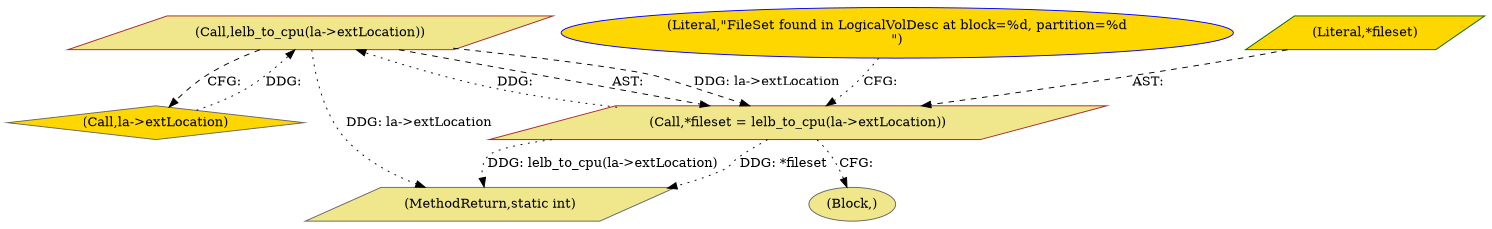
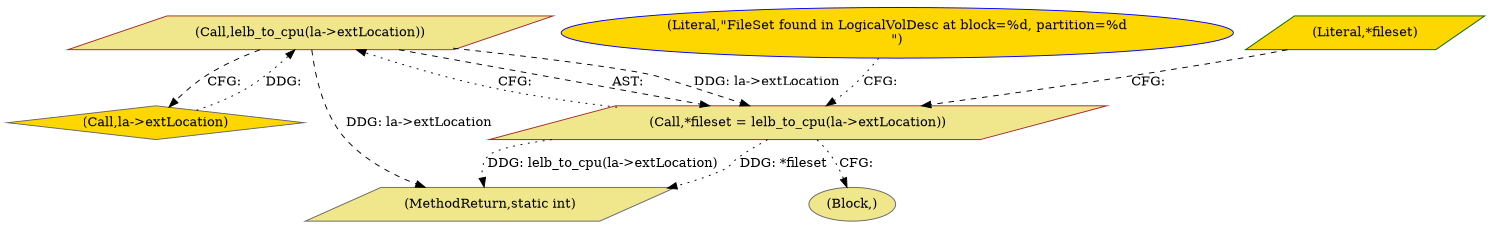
(517, 82) -> (517, 82)
(1150, 82) -> (1150, 82)
(342, 134) -> (342, 134)
